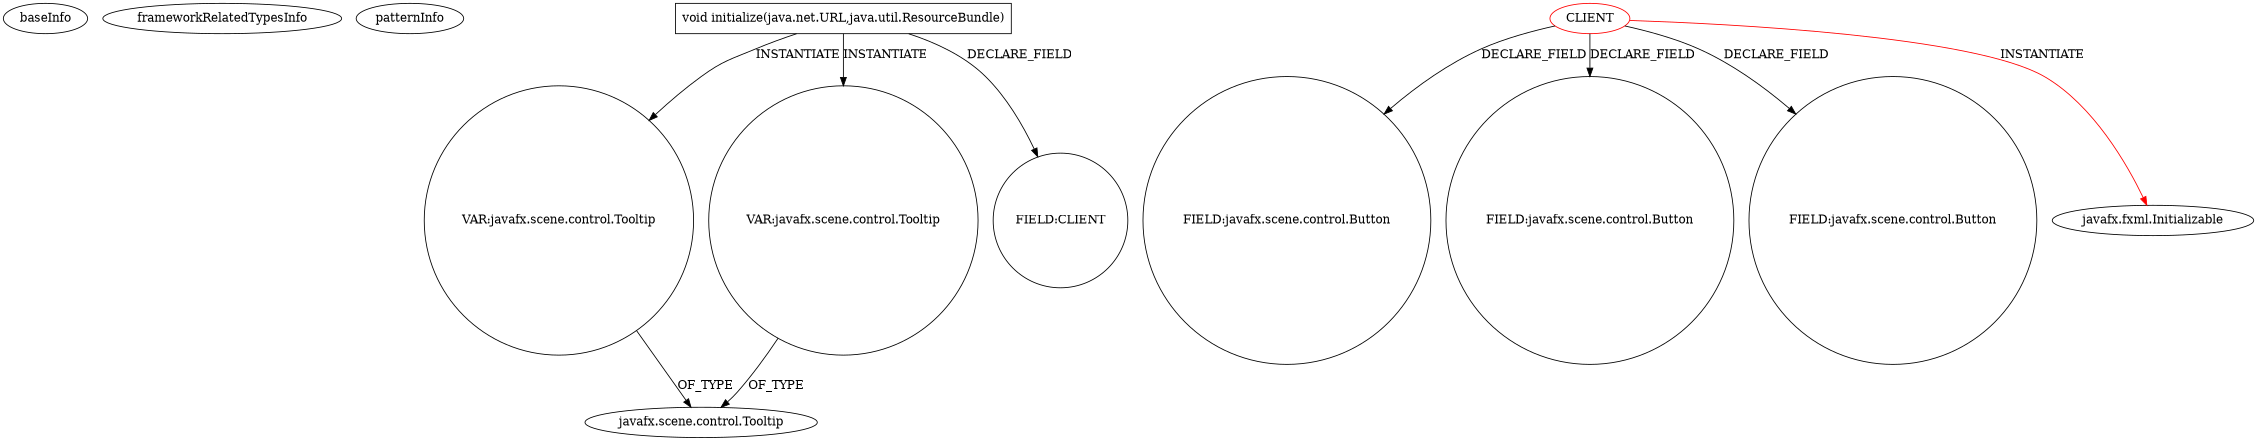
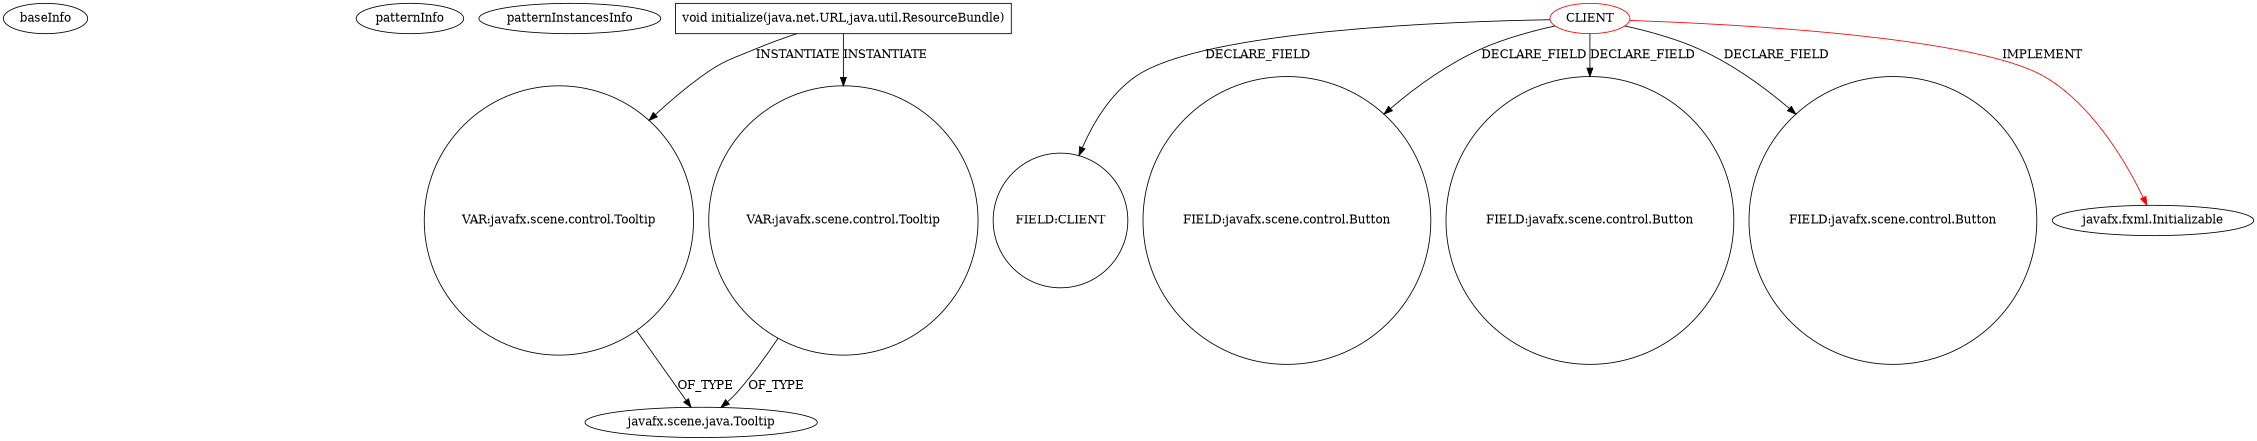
(222, 19) -> none
none -> (570, 19)
(2042, 55) -> (2042, 55)
(985, 76) -> (1295, 36)
(701, 422) -> (701, 422)
